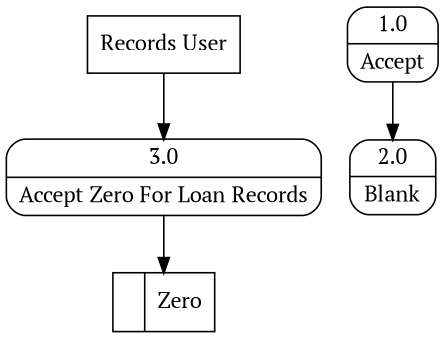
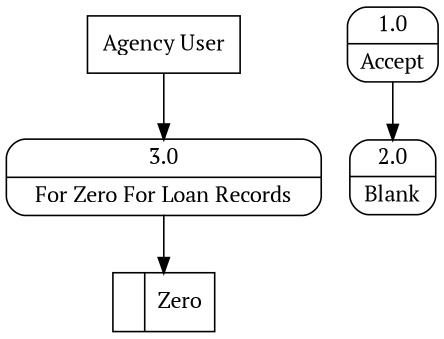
(164, 45) -> (164, 45)
(164, 196) -> (164, 196)
